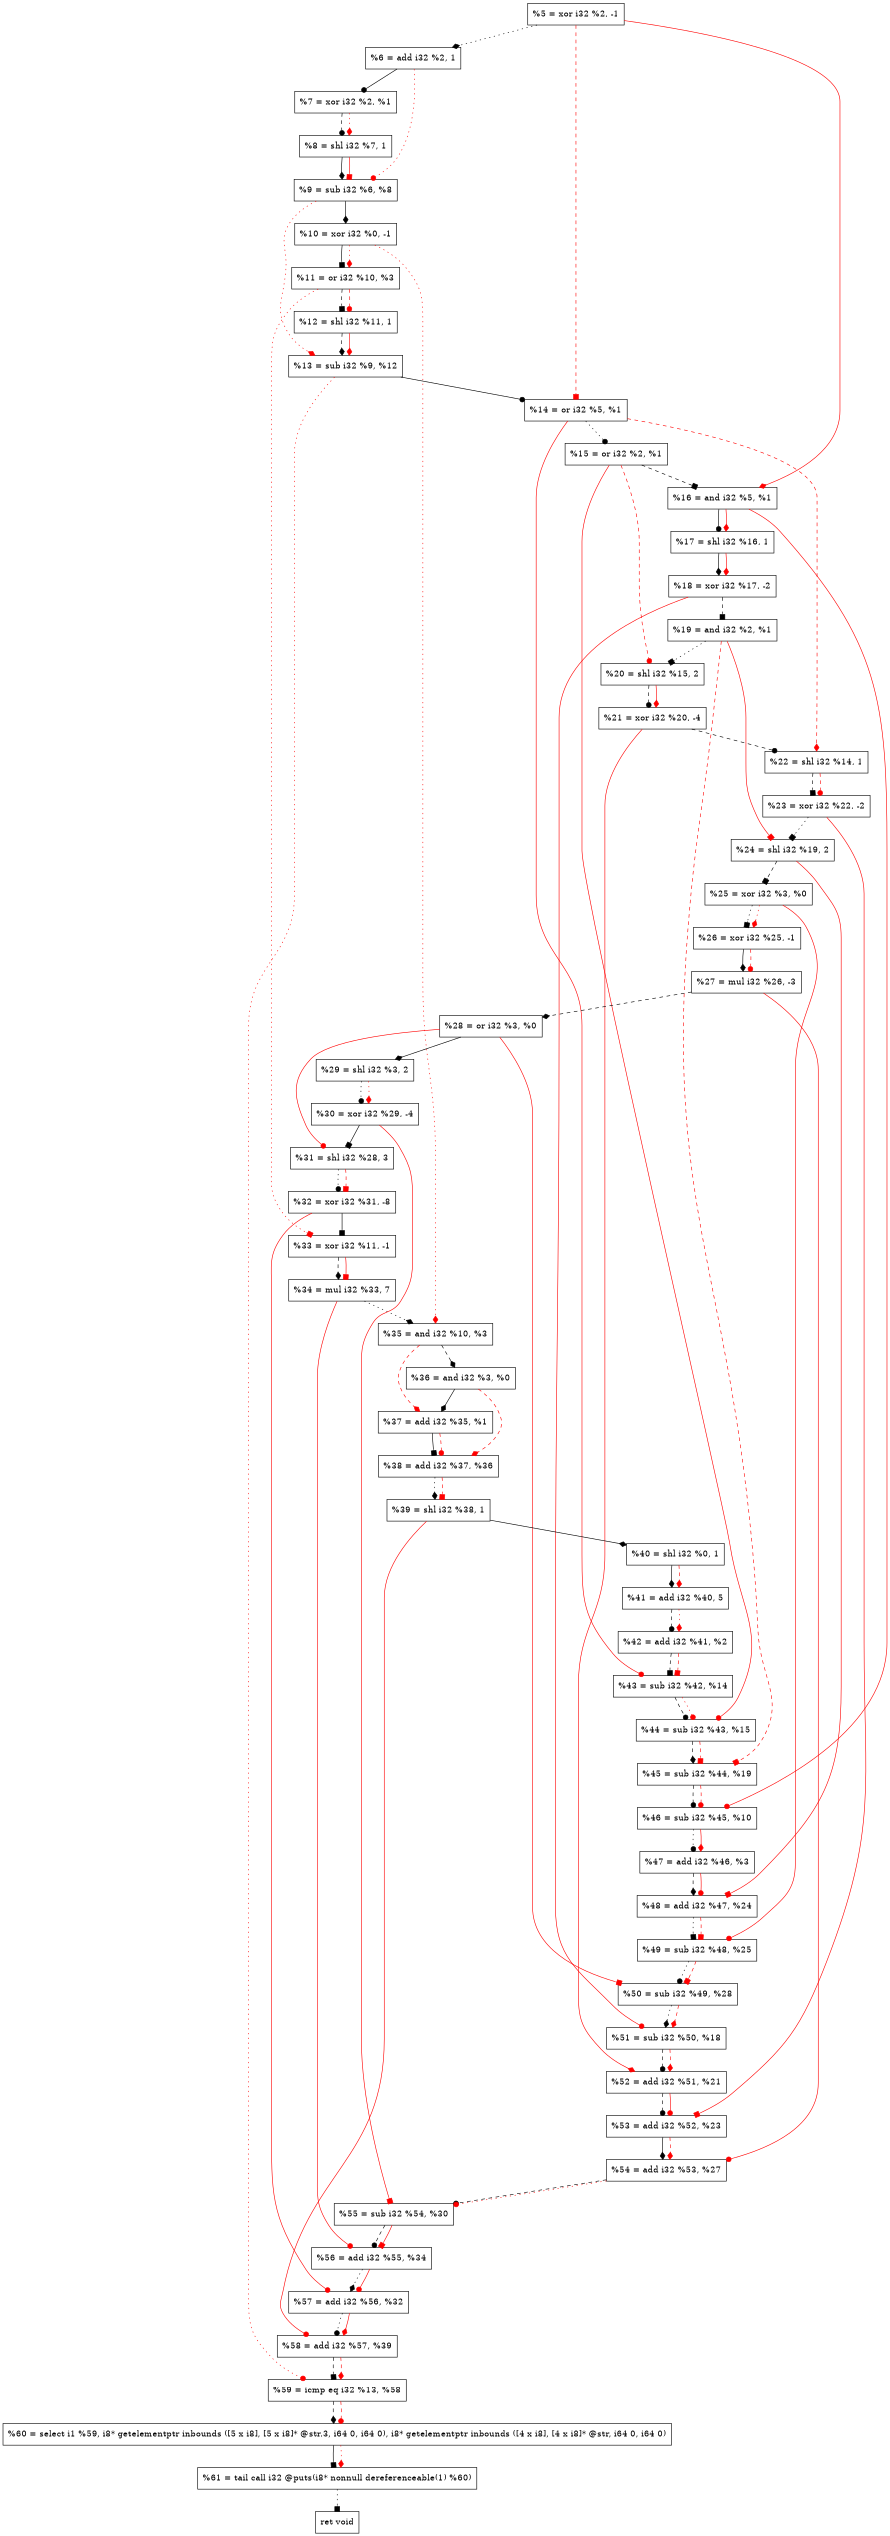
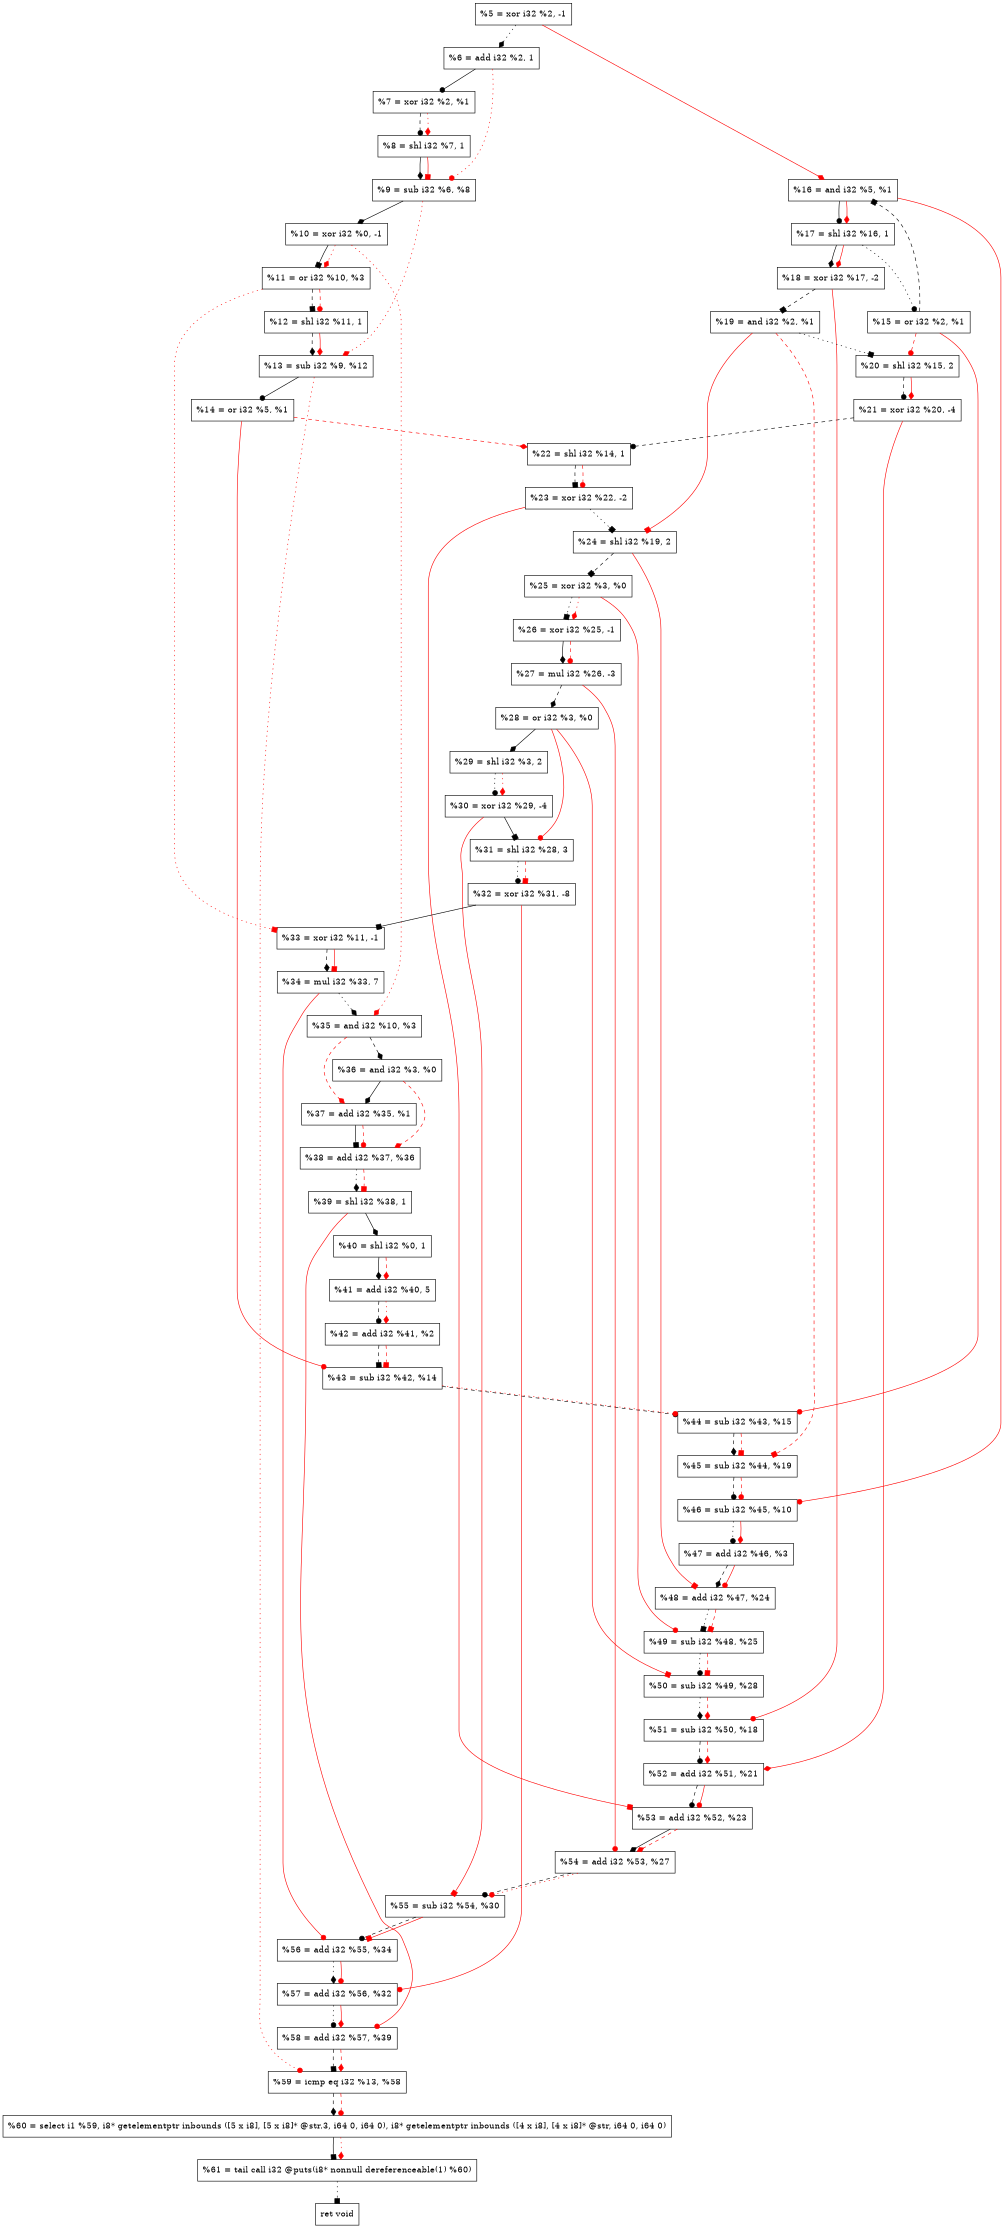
(576, 209) -> none
(594, 430) -> (893, 271)
